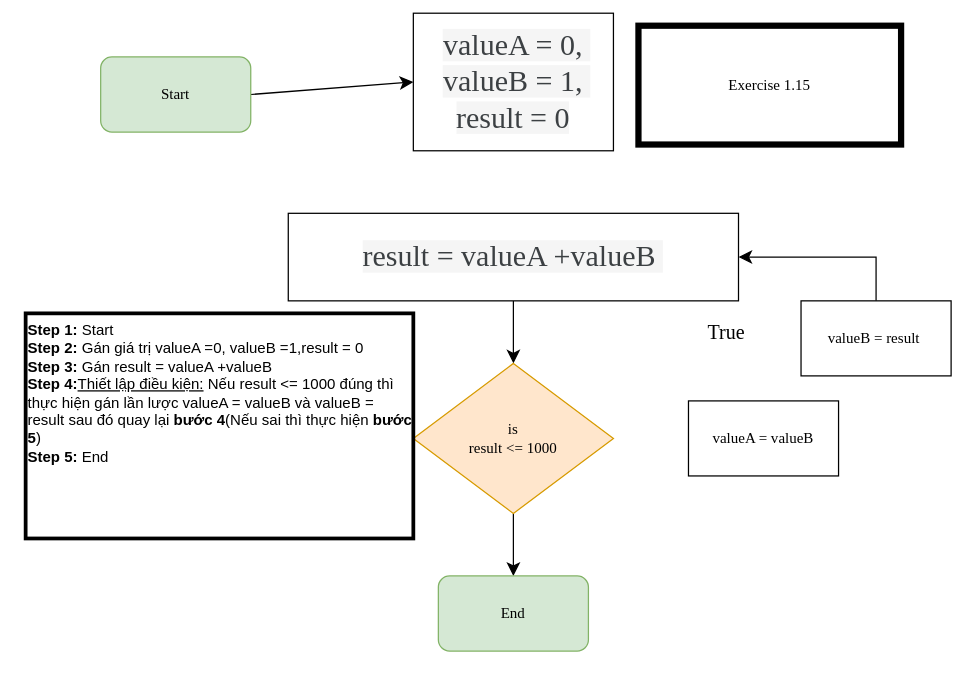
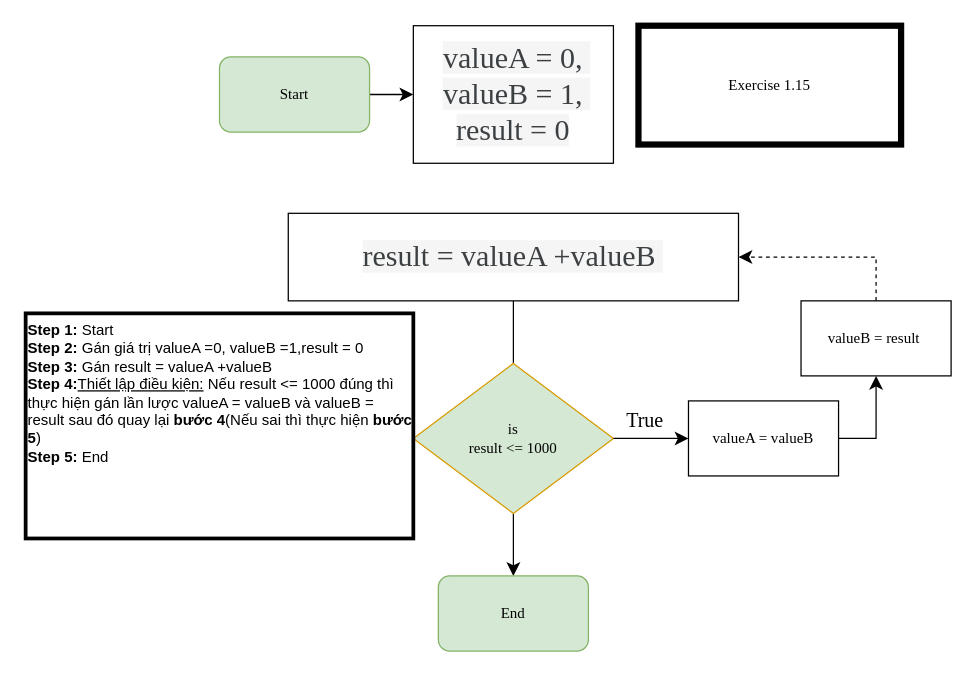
(513, 82) -> (513, 94)
(176, 94) -> (294, 94)
(832, 257) -> (832, 257)
(726, 332) -> (644, 419)
(513, 351) -> (513, 356)
none -> (876, 431)
(513, 438) -> (513, 438)
none -> (645, 438)
